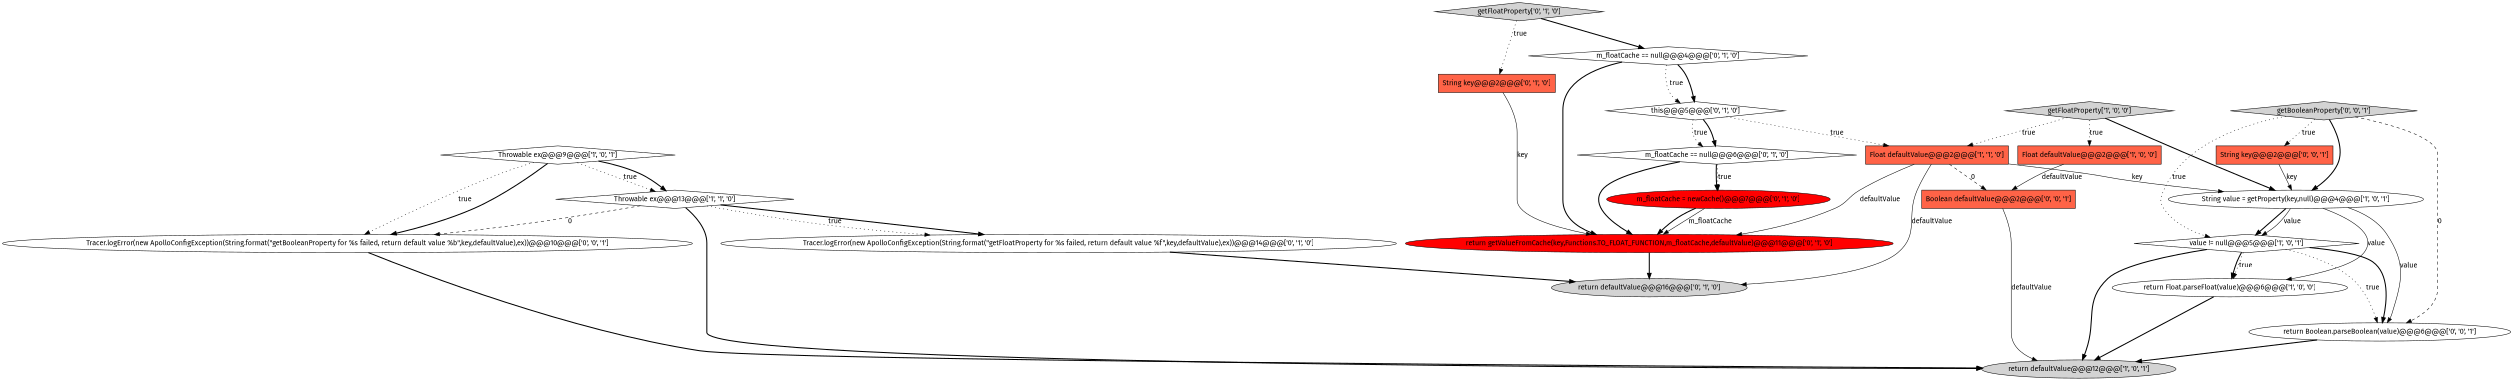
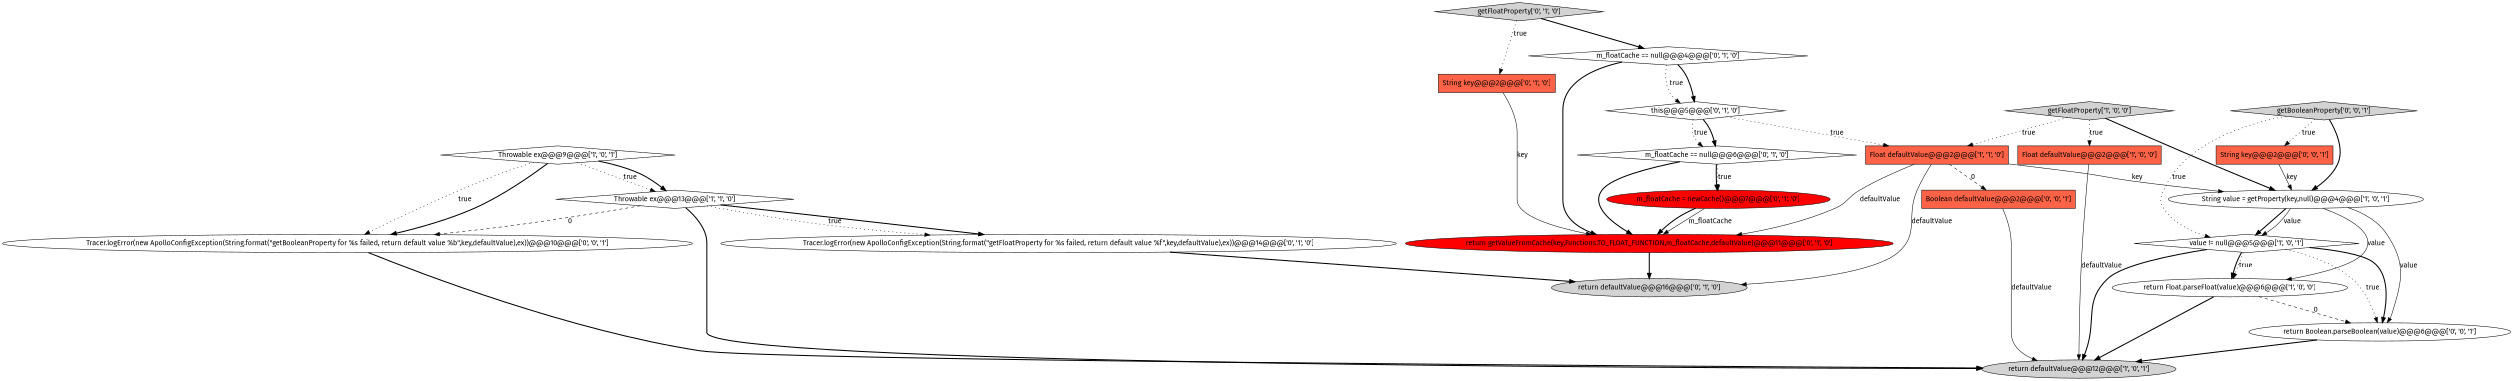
(2039, 174) -> (2082, 259)
(2438, 196) -> (2302, 309)
